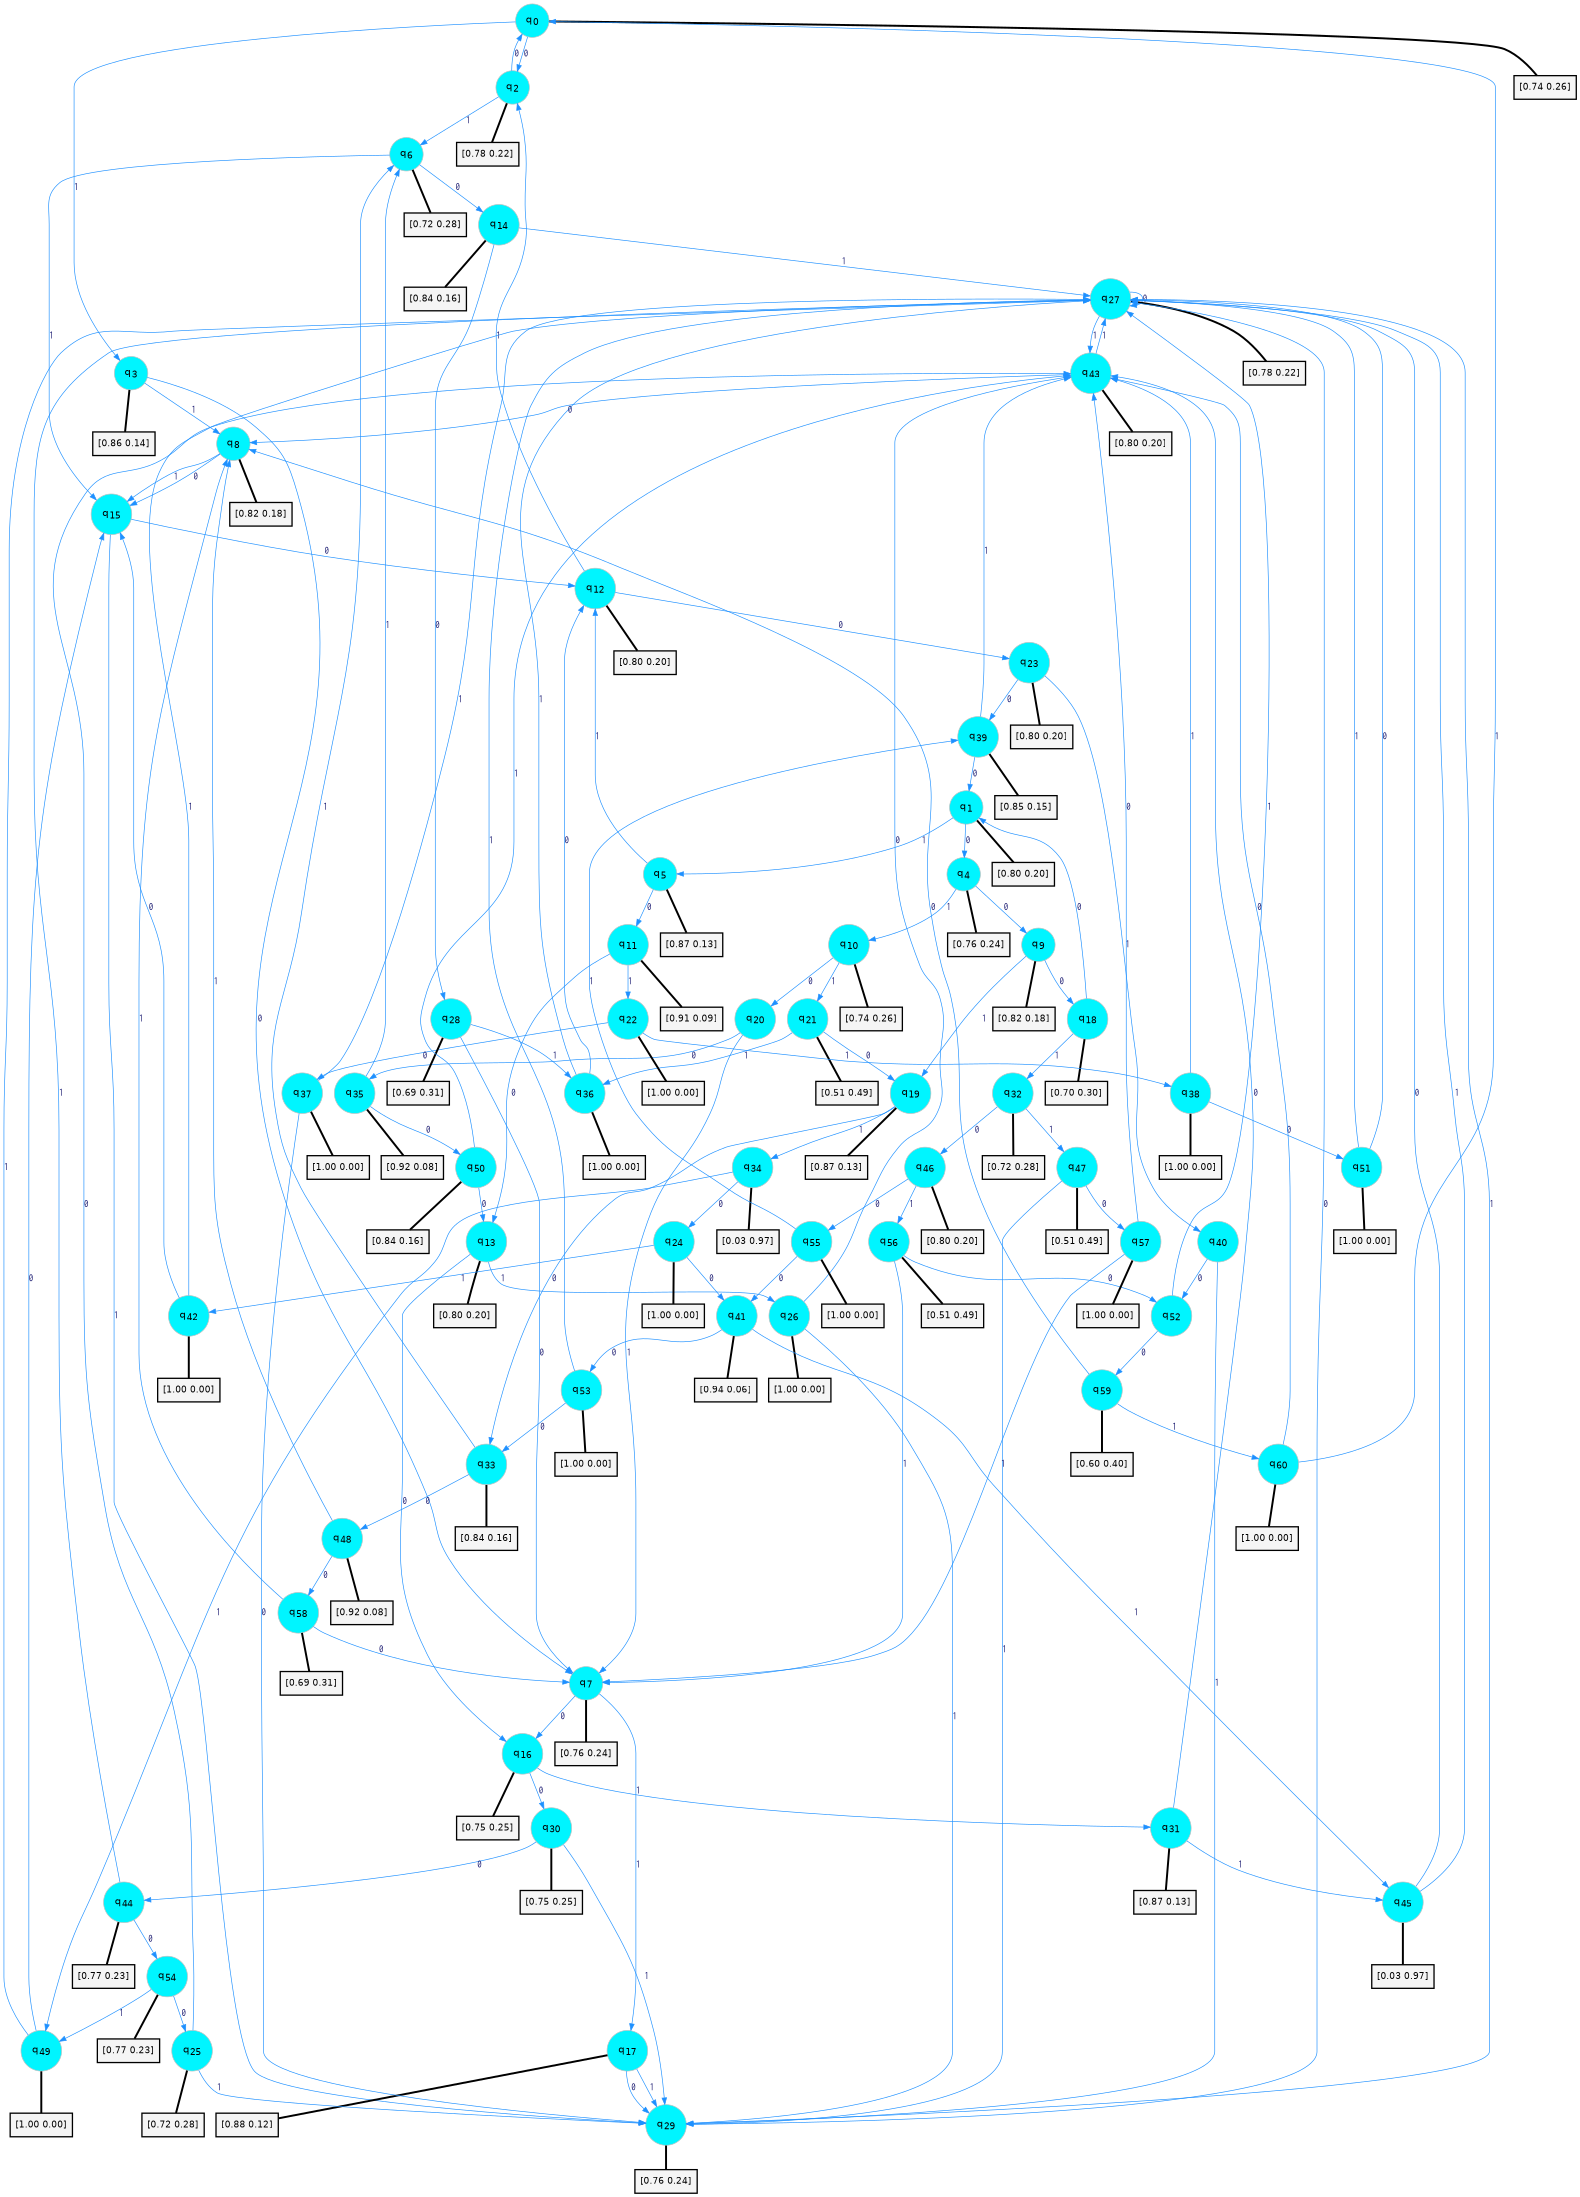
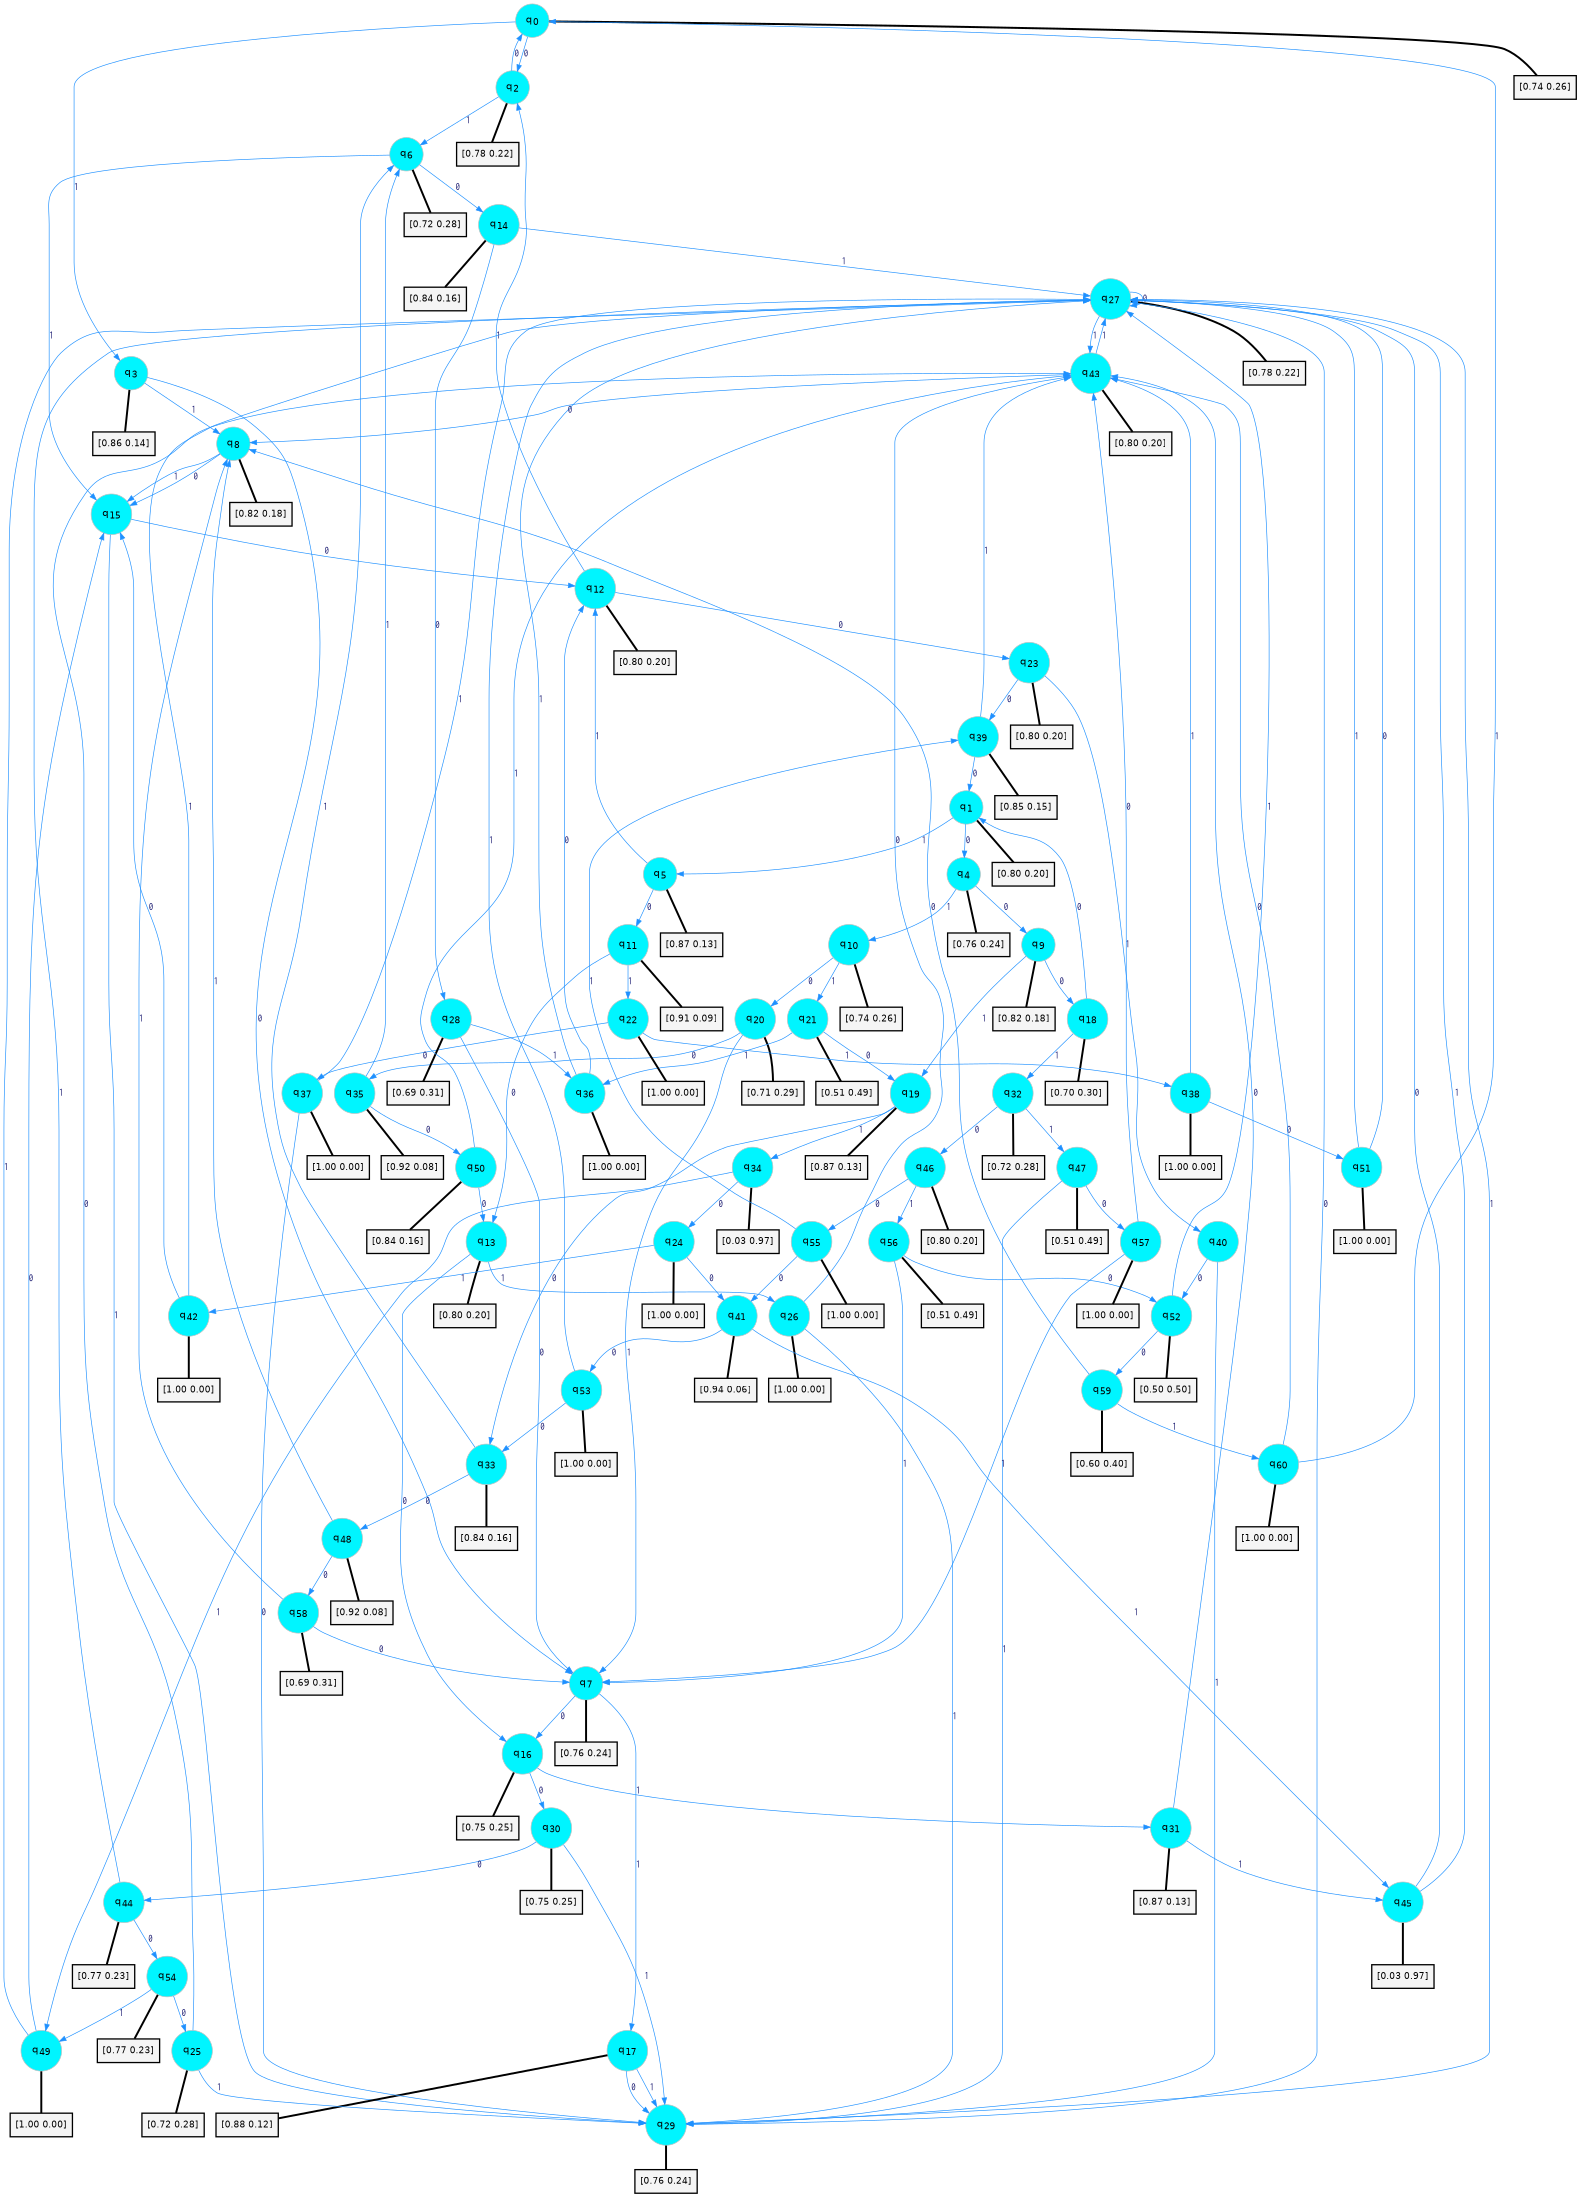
none -> (773, 1093)
none -> (1166, 1390)
